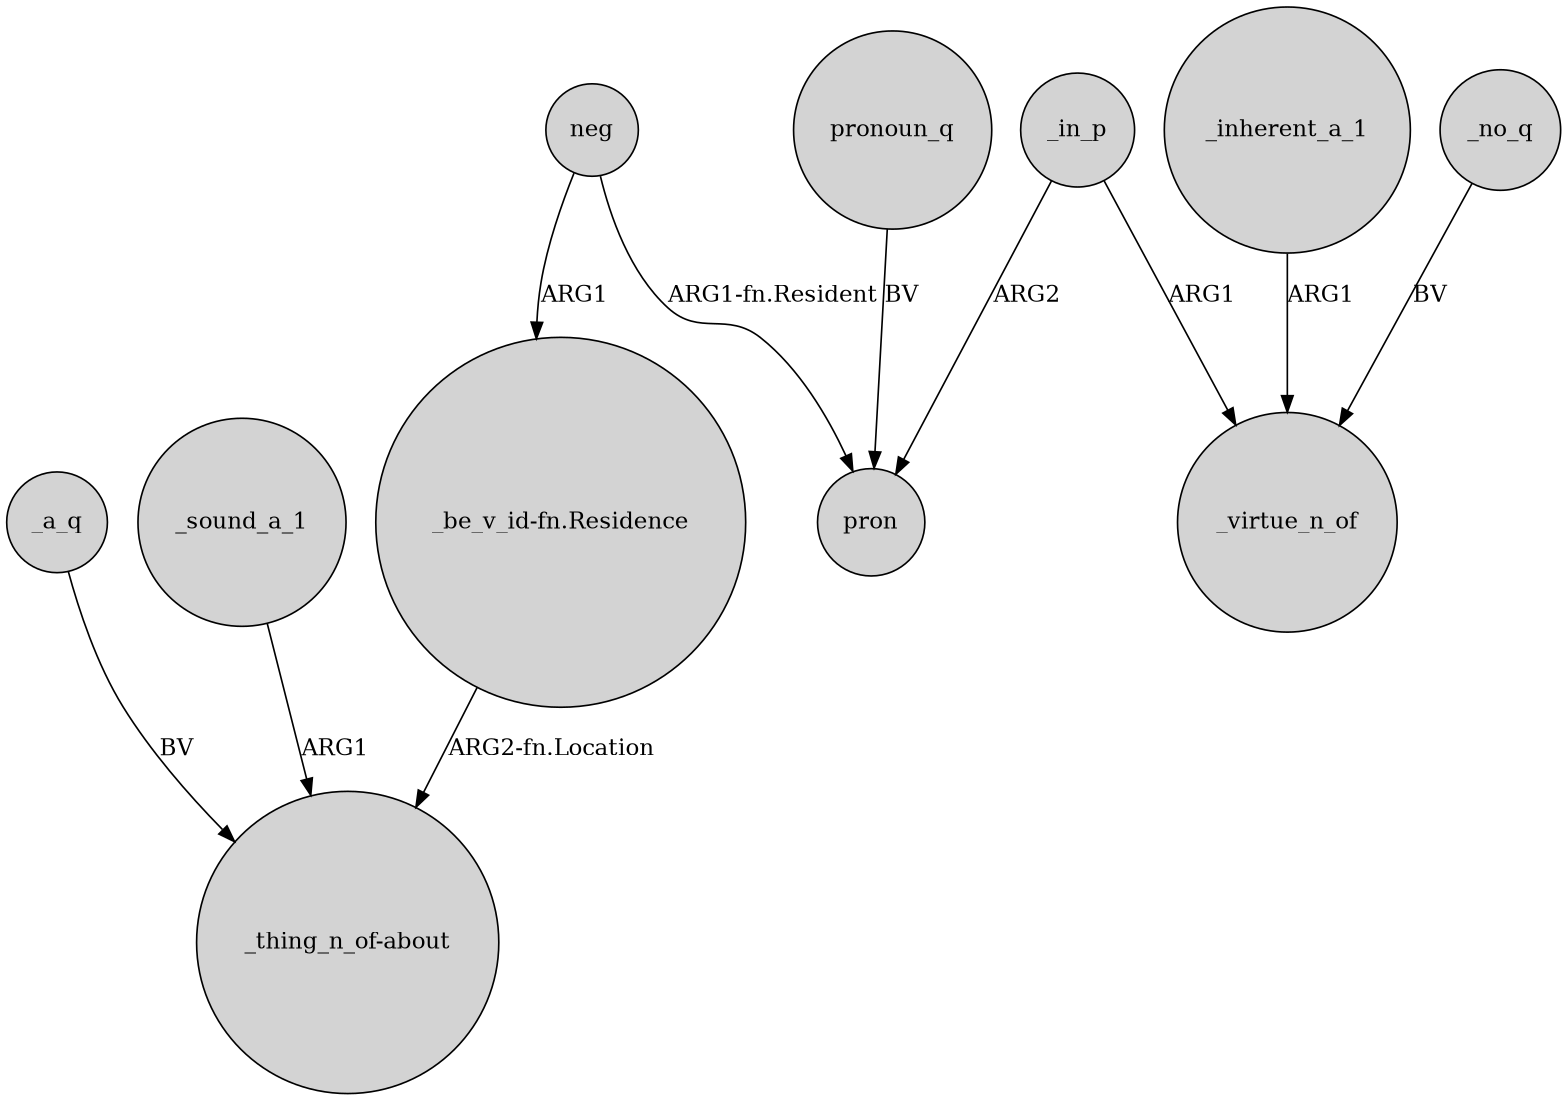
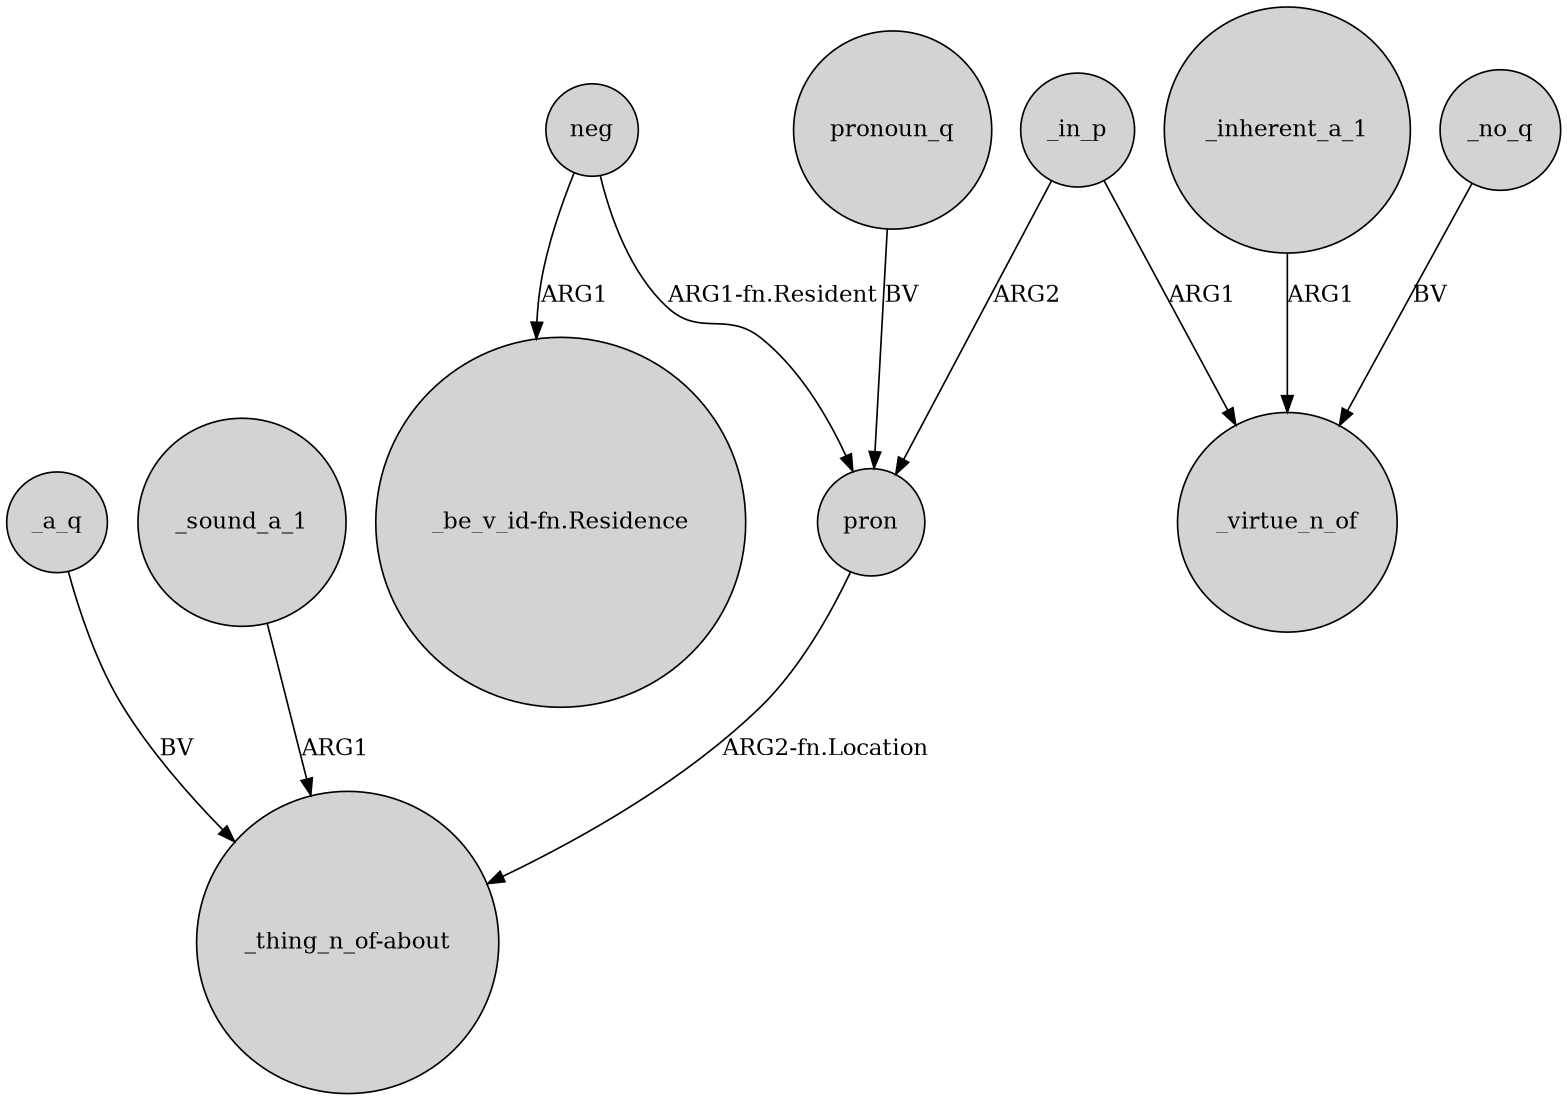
(450, 740) -> (705, 755)
